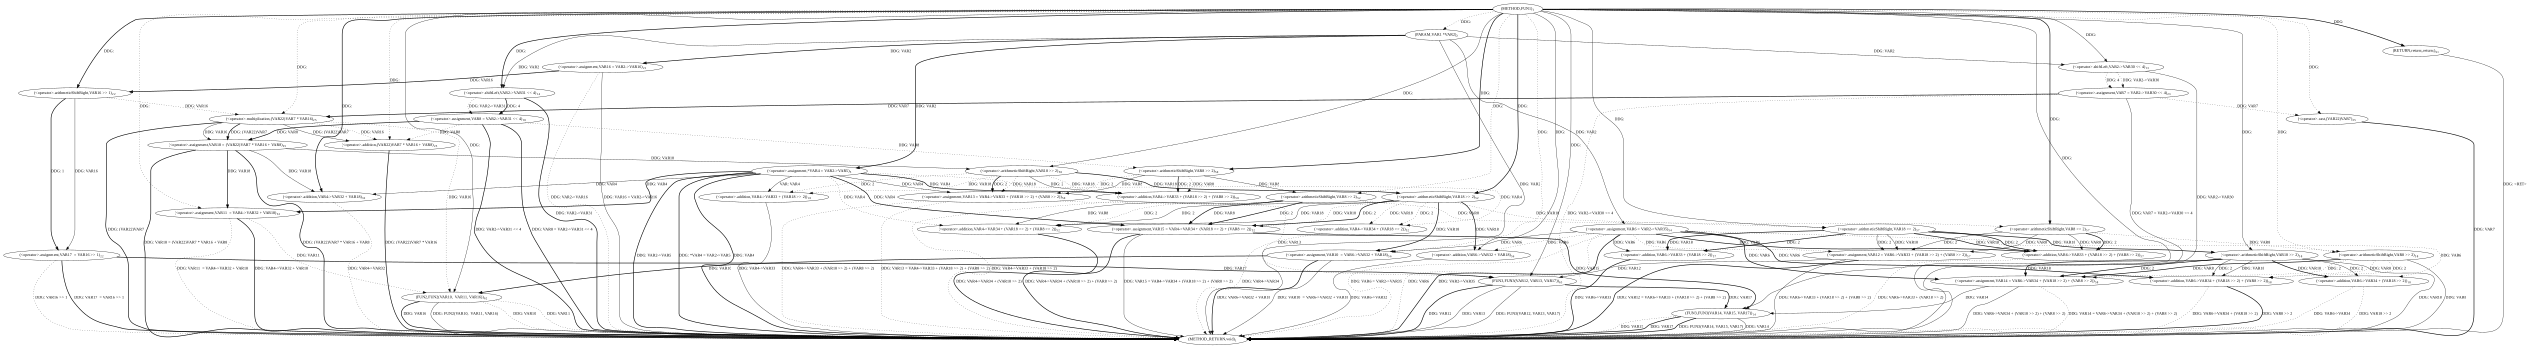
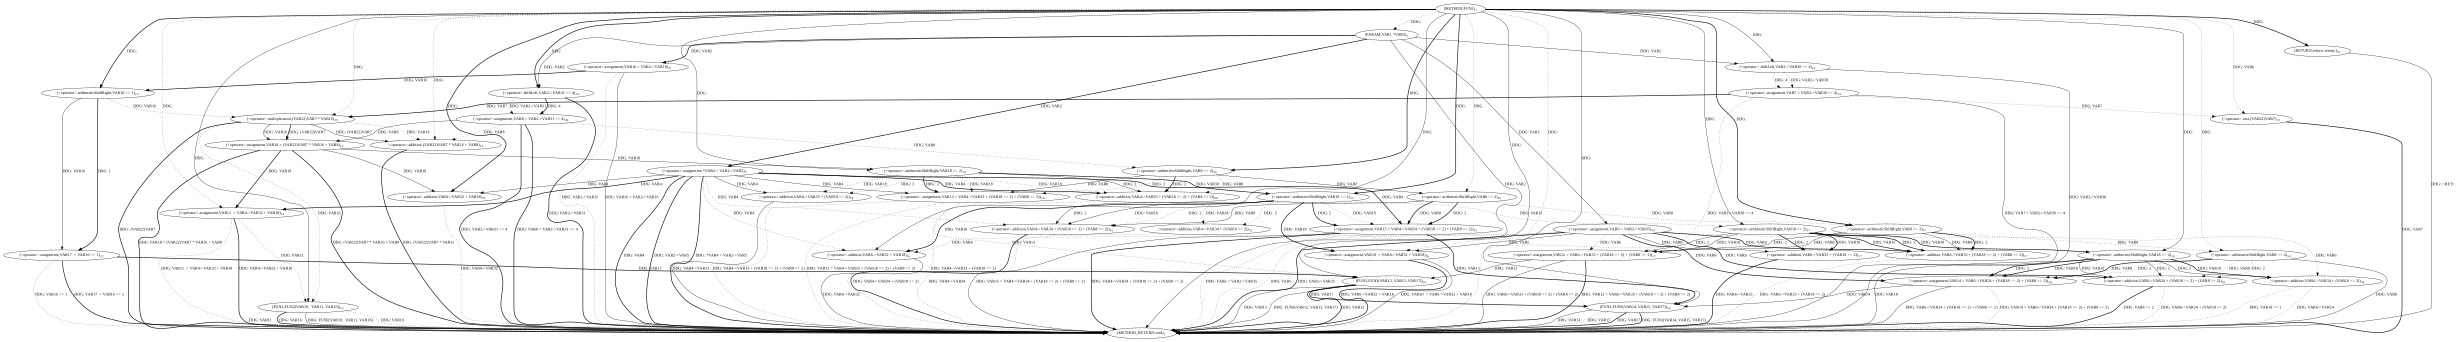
(2315, 67) -> (2244, 67)
(339, 125) -> (397, 125)
(790, 184) -> (747, 184)
(1234, 187) -> (760, 228)
(874, 260) -> none
